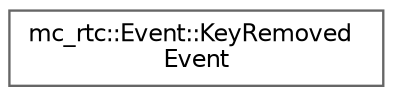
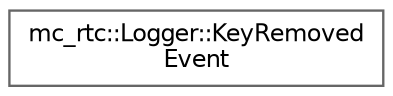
(196, 48) -> (196, 48)
